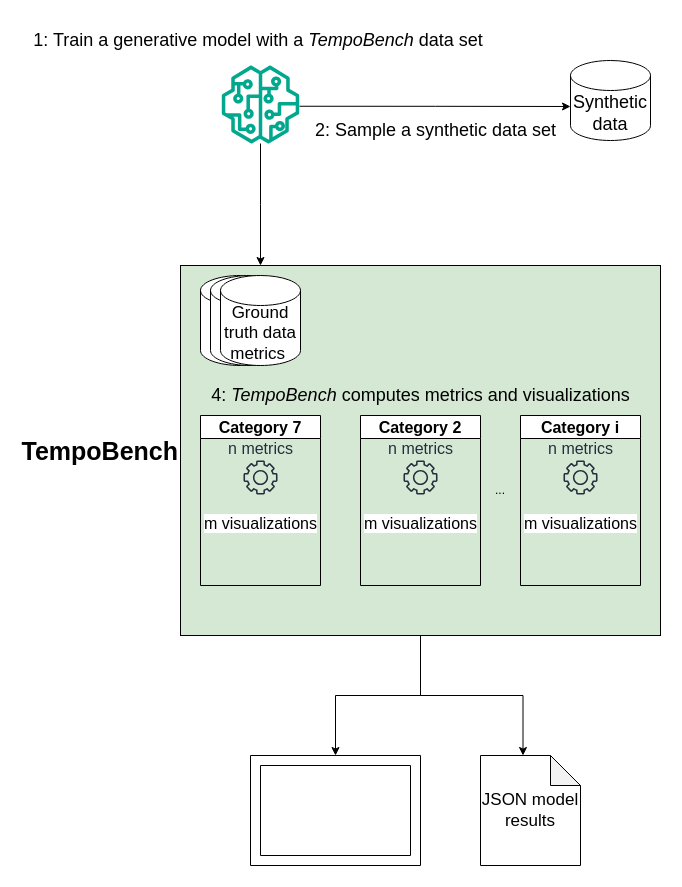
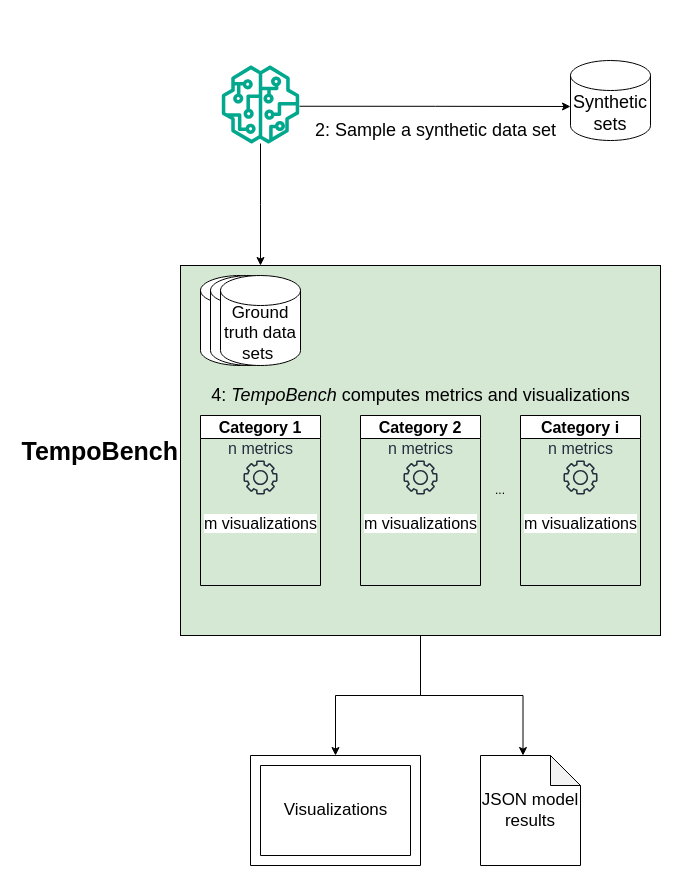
(261, 41) -> none
(611, 114) -> (611, 114)
(261, 334) -> (261, 334)
(261, 428) -> (261, 428)
none -> (336, 811)
